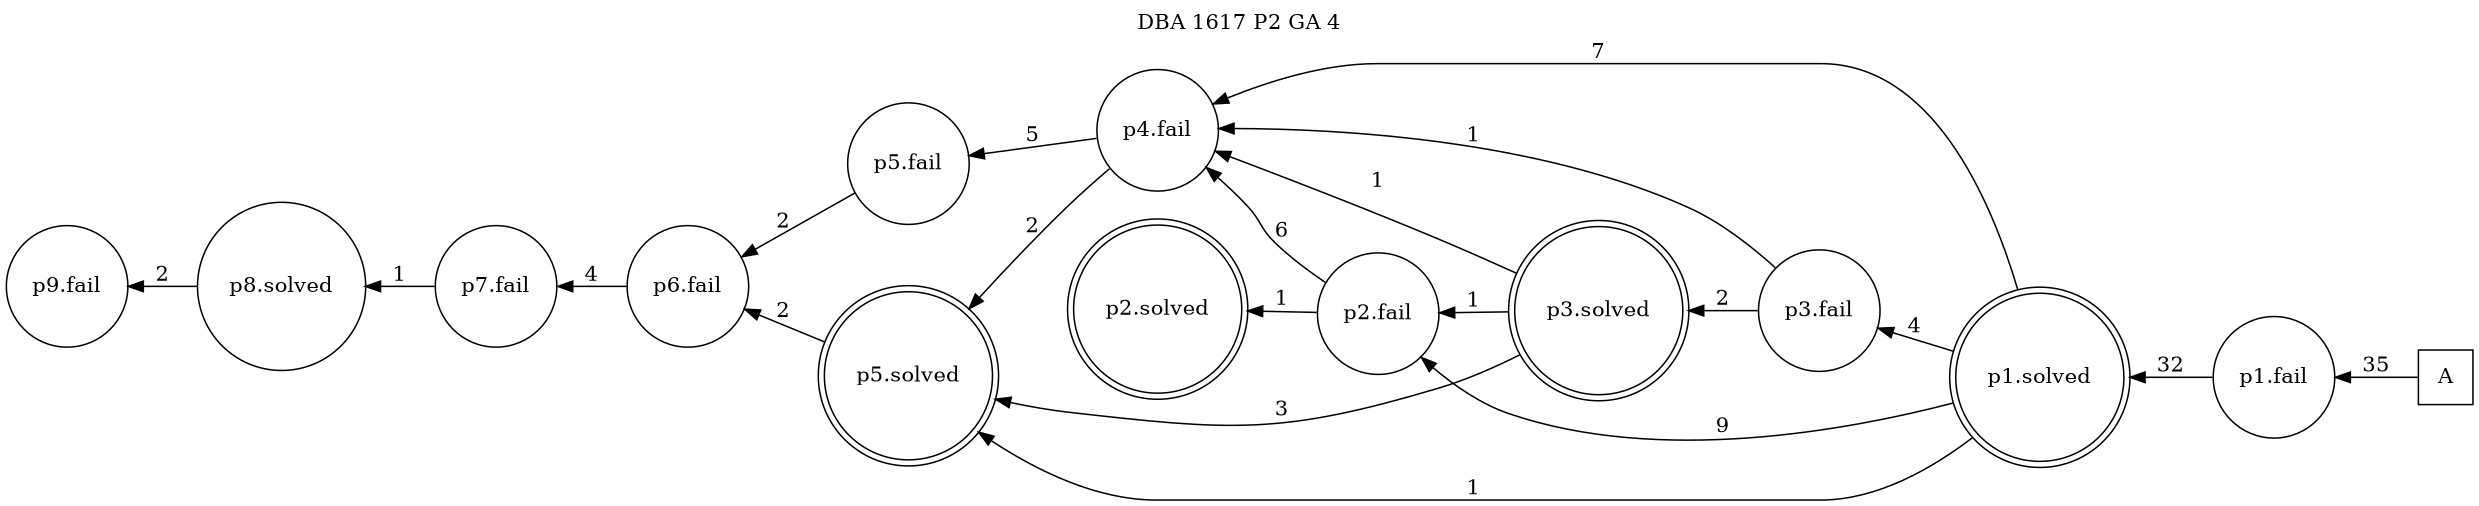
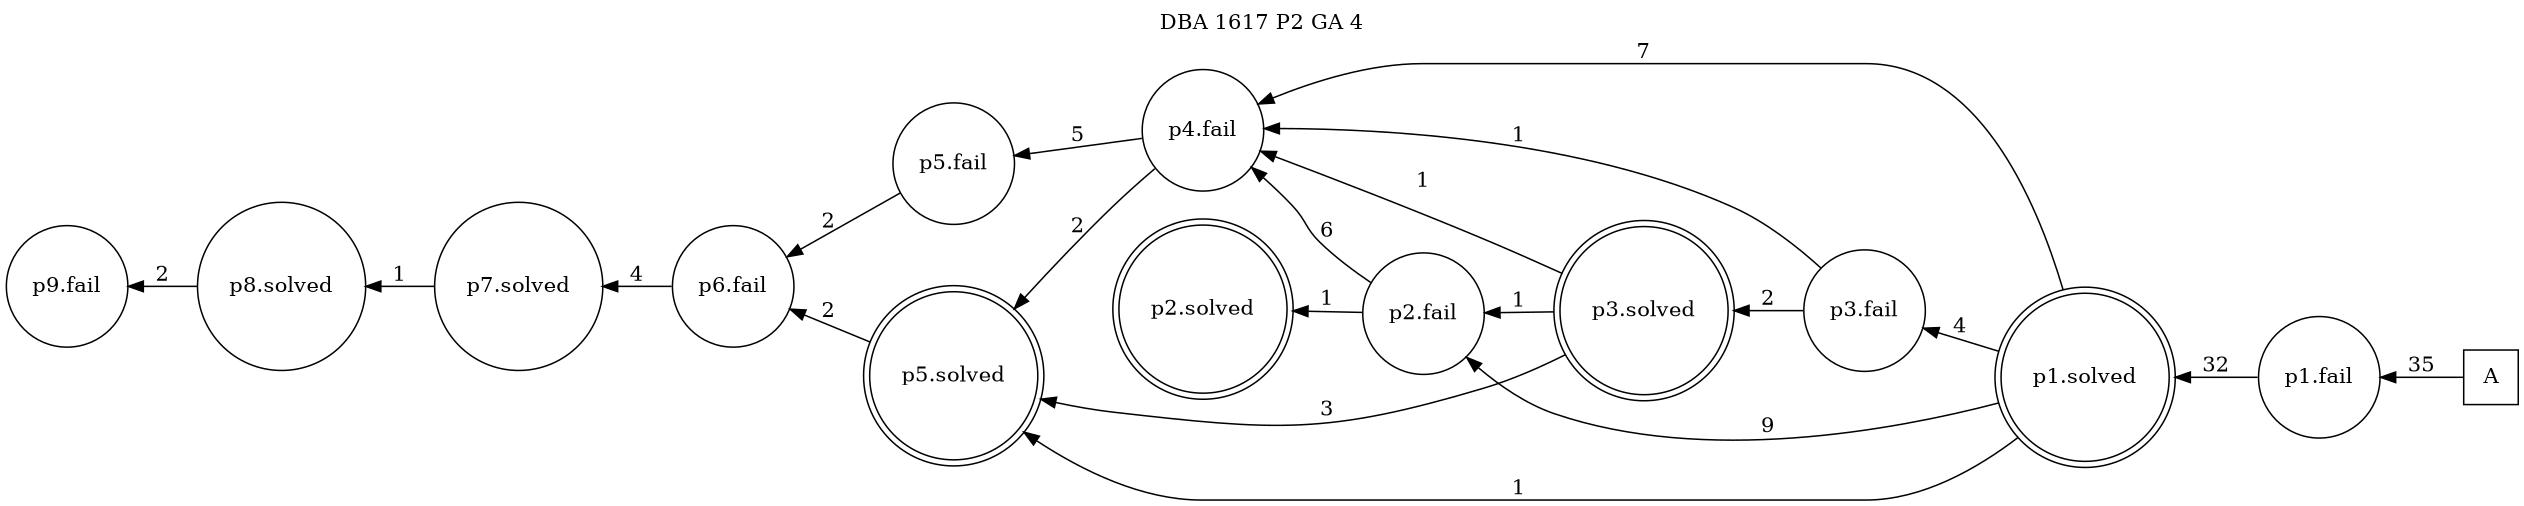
(496, 286) -> (519, 286)
